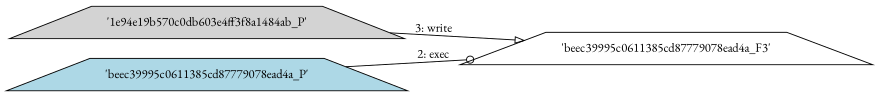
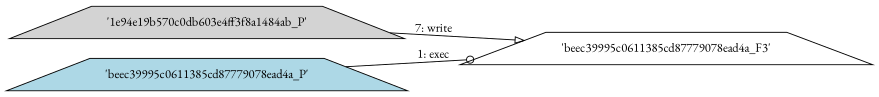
(434, 28) -> (434, 28)
(434, 54) -> (434, 54)
